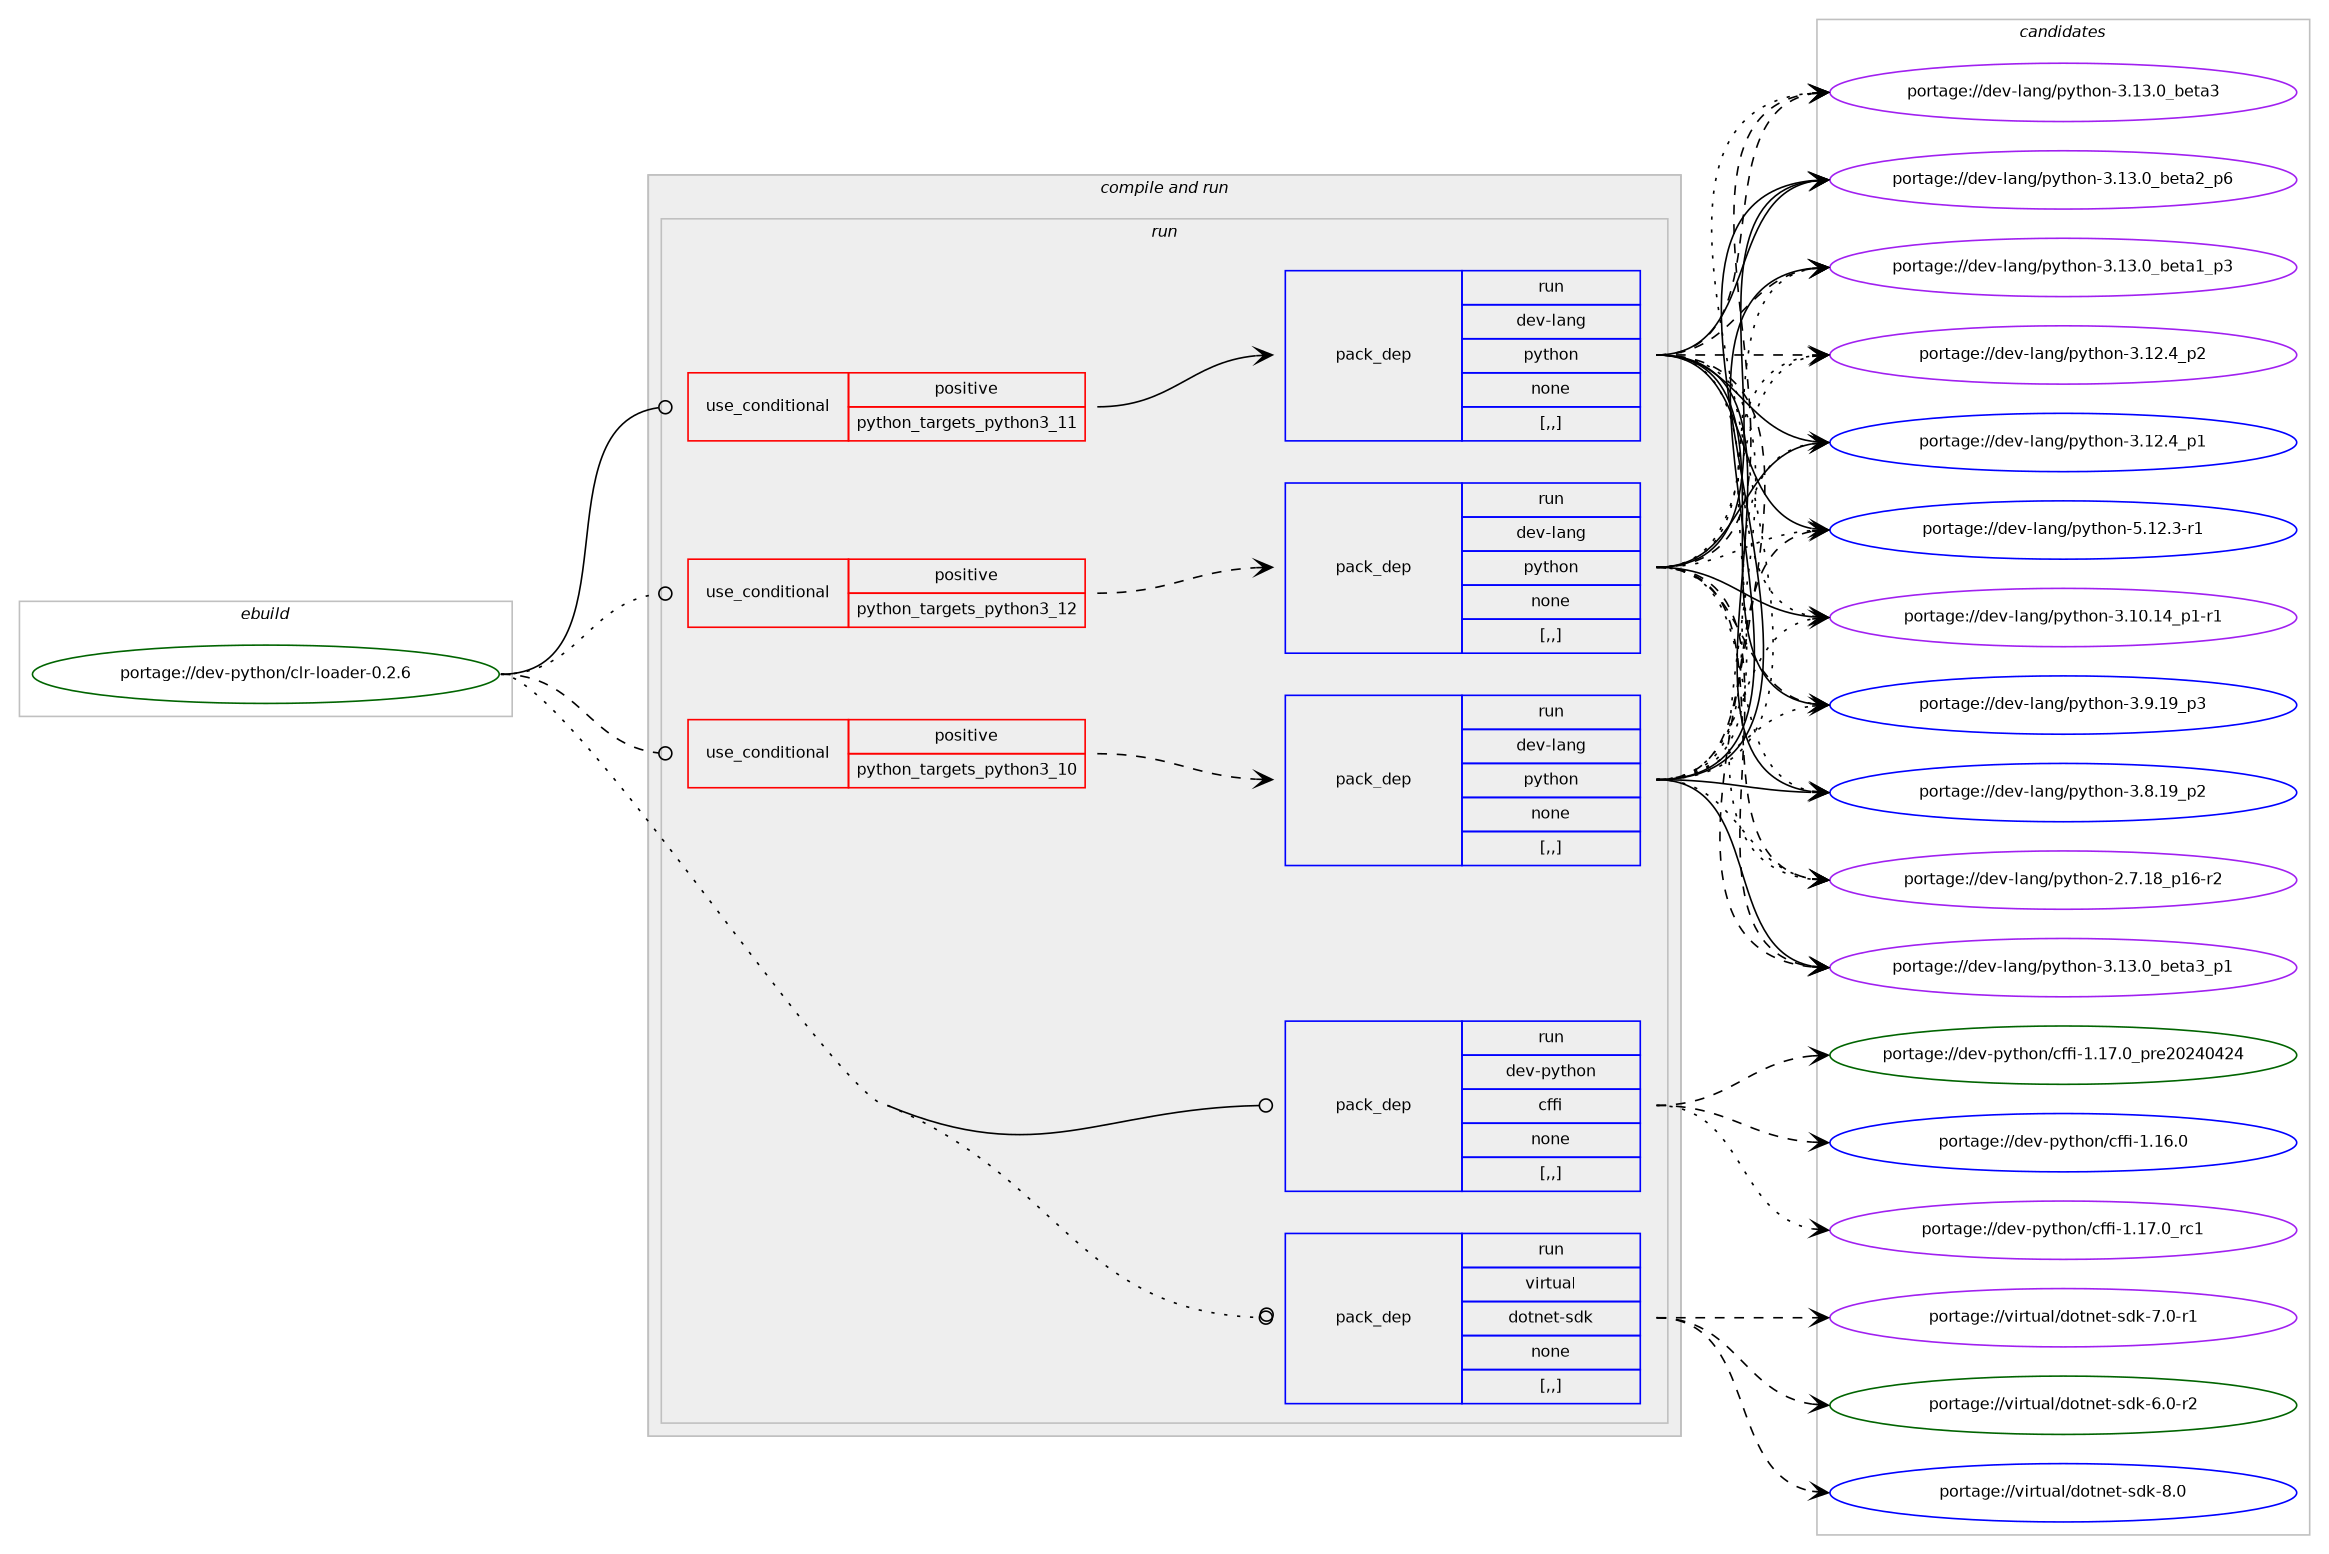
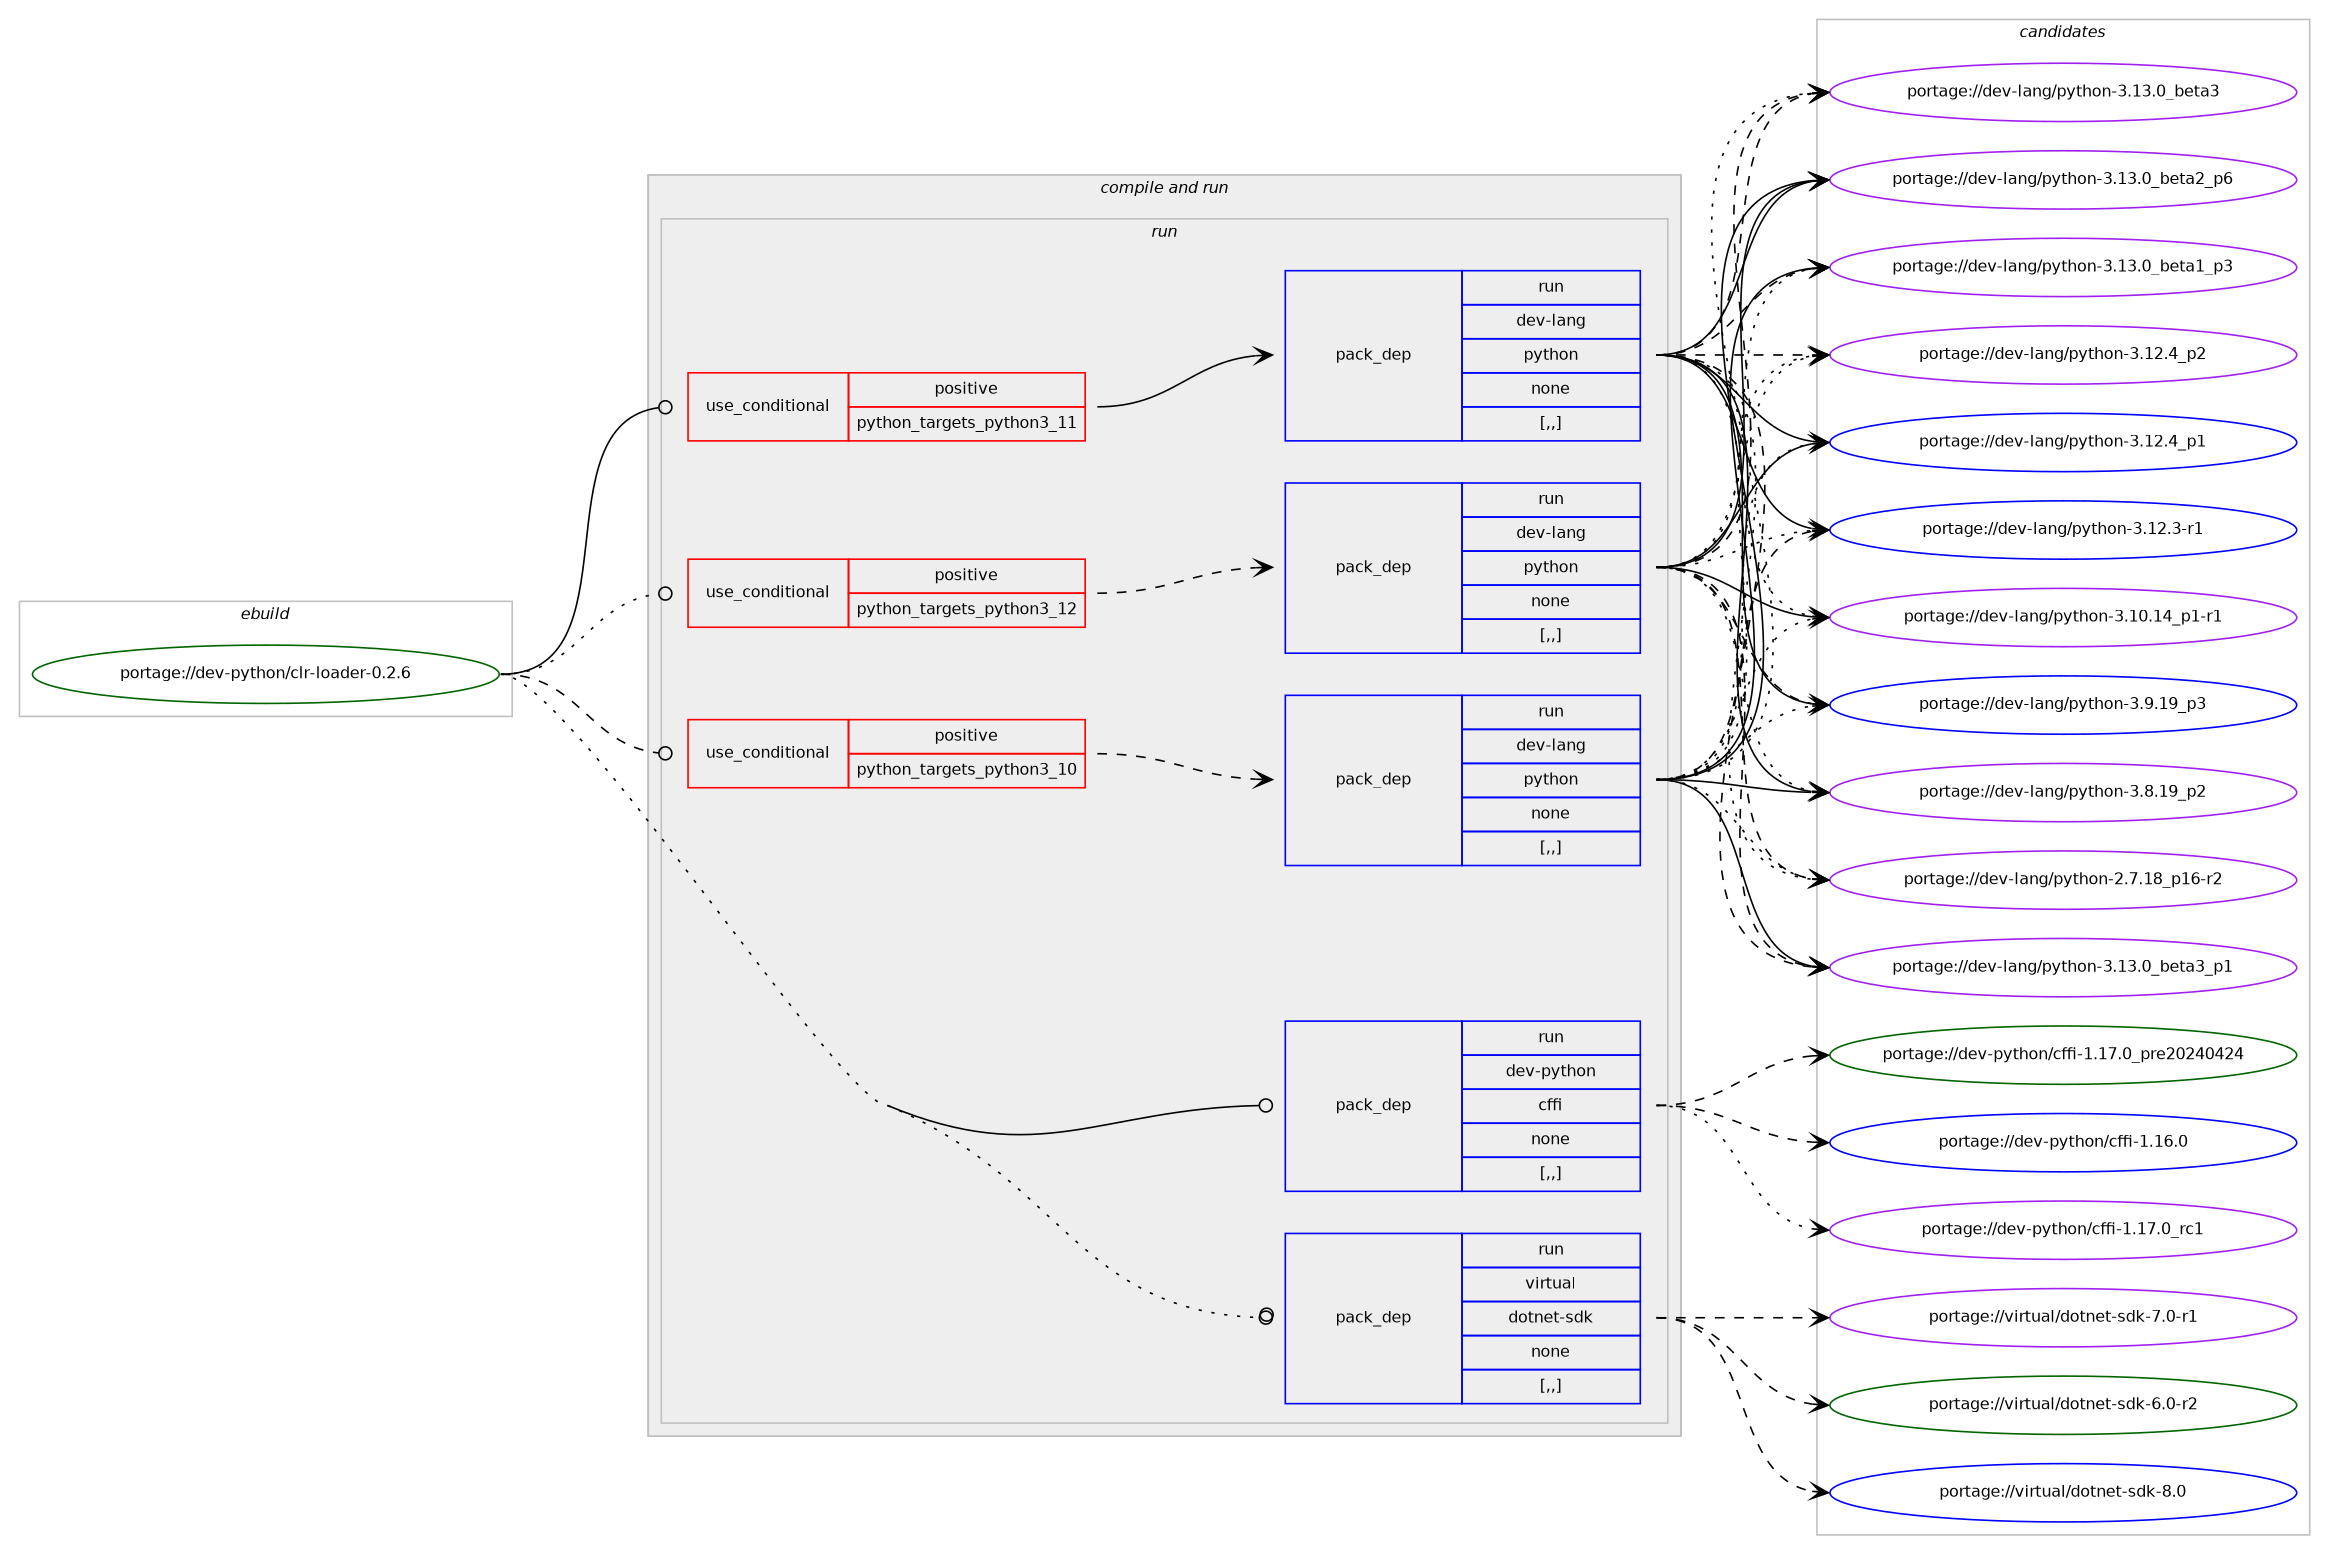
(2063, 530) -> (2063, 530)
(2063, 793) -> (2063, 793)
